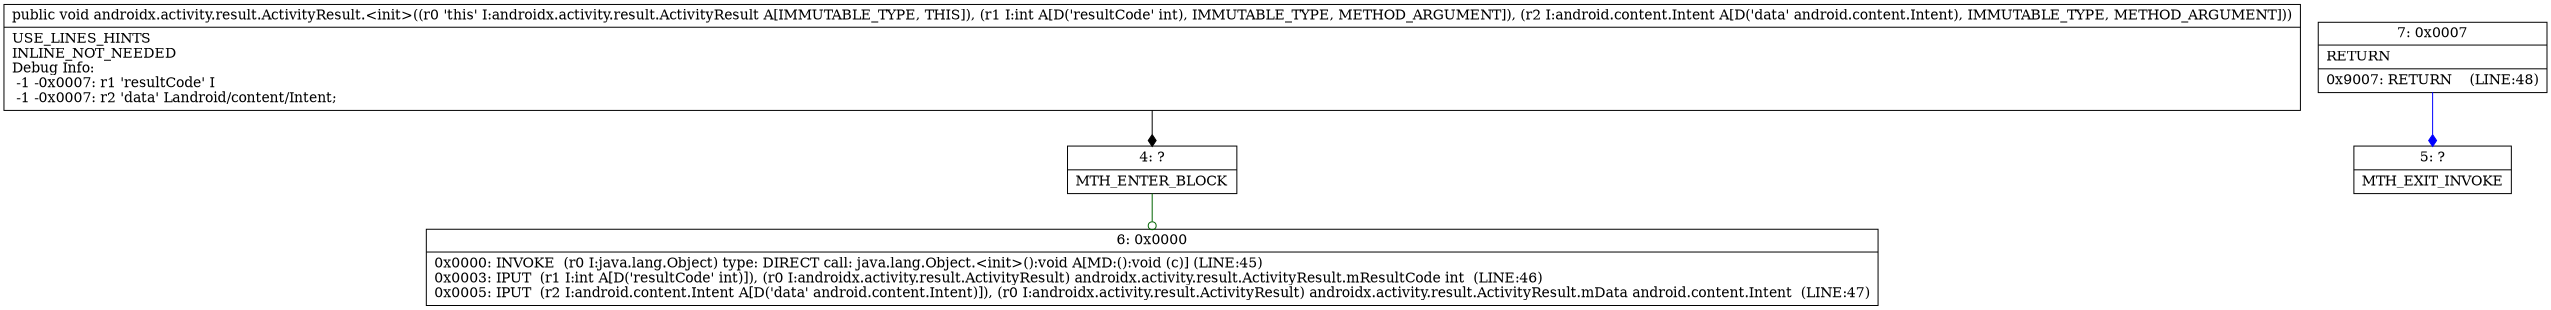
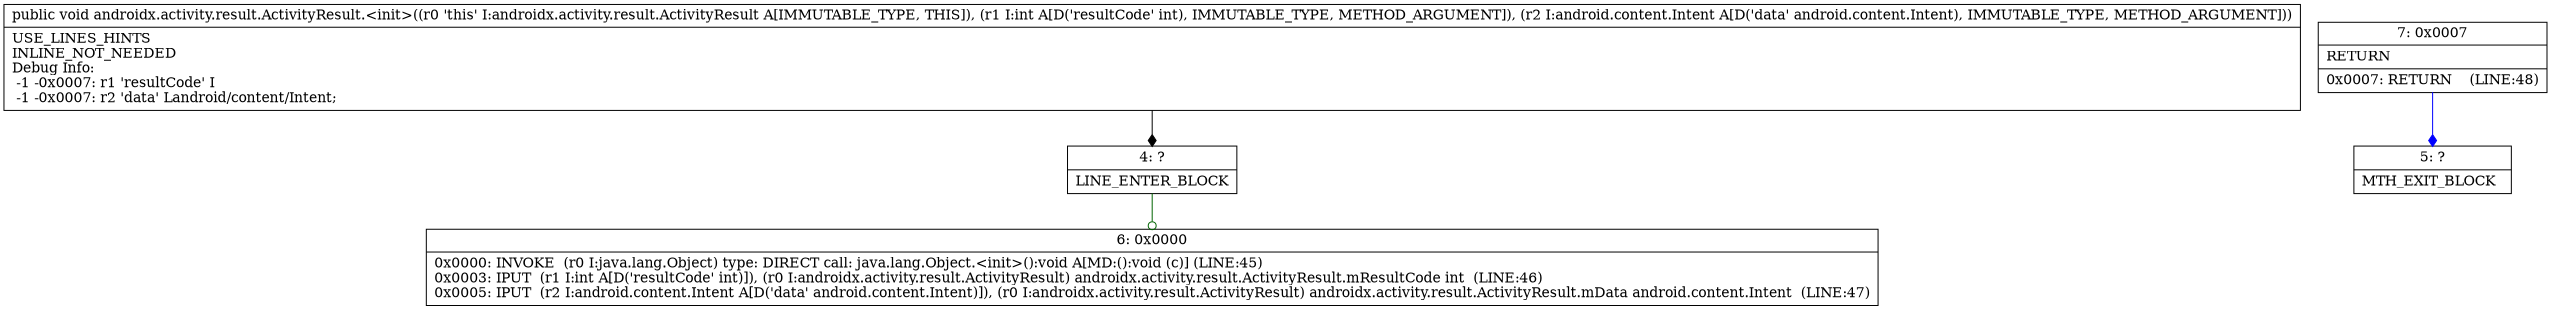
(2433, 80) -> (2433, 80)
(1152, 181) -> (1152, 181)
(2433, 181) -> (2429, 181)
